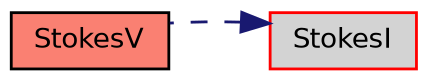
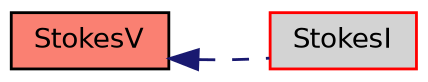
(206, 22) -> (234, 60)
